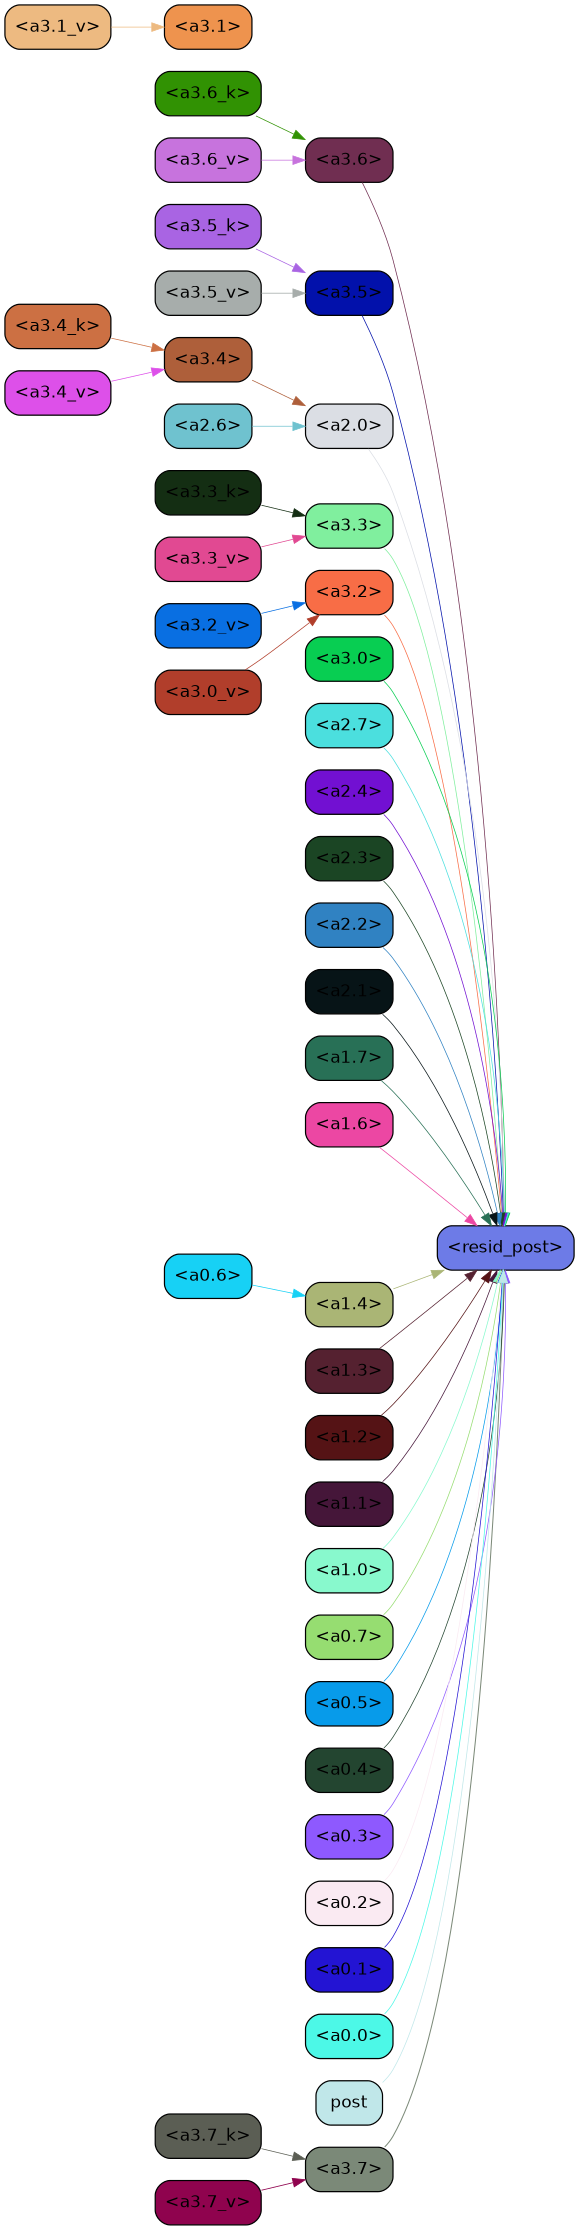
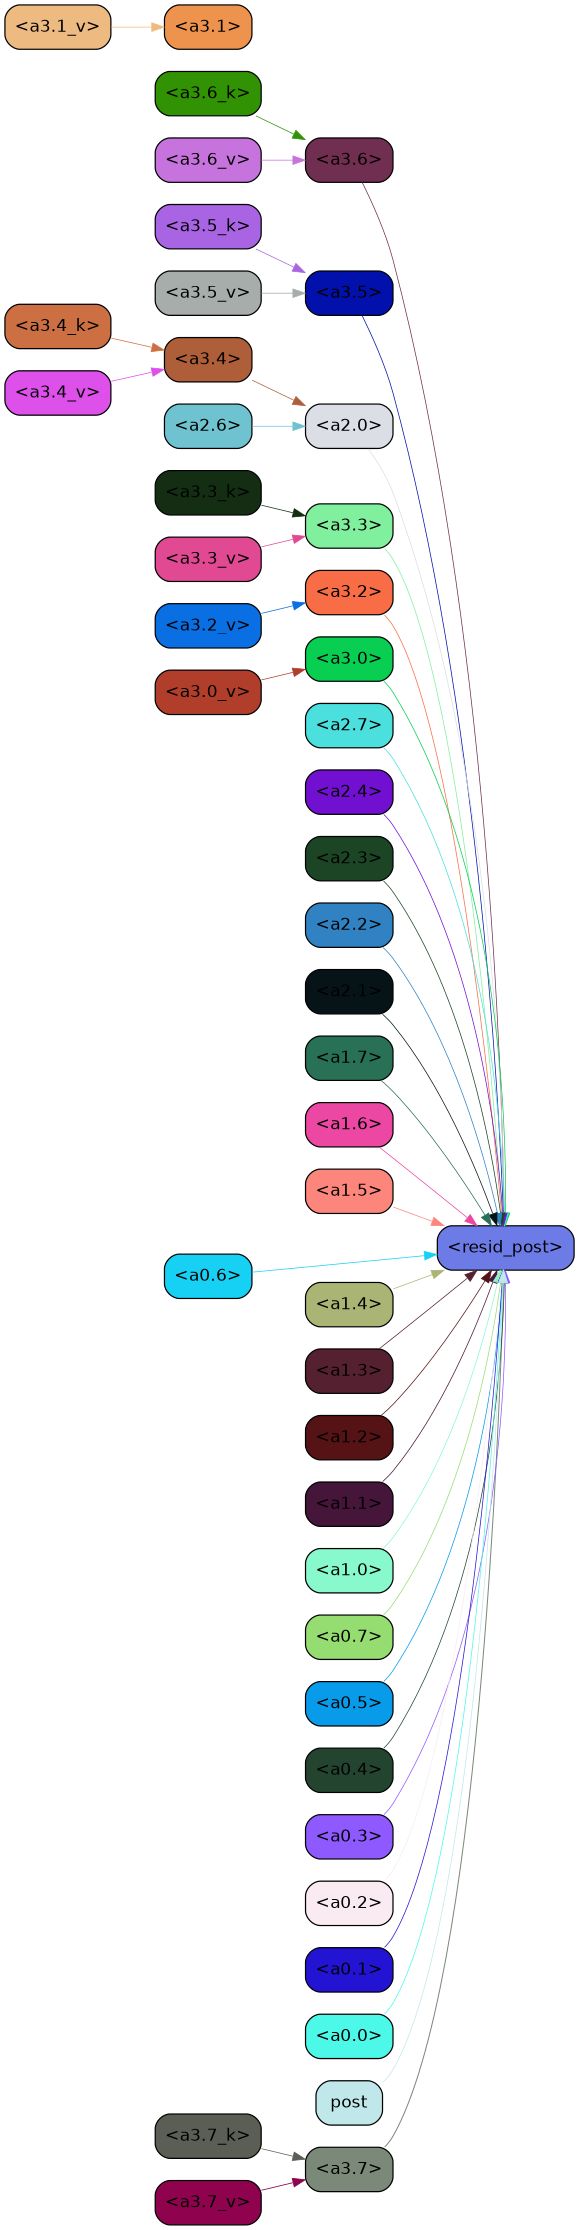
(278, 647) -> (277, 676)
none -> (349, 1191)
(273, 1289) -> (338, 1264)
